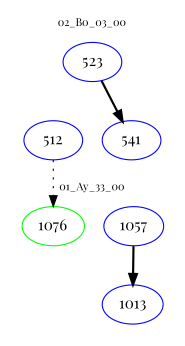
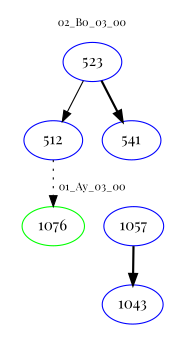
none -> (75, 96)
(92, 188) -> (92, 188)
(133, 304) -> (133, 304)
